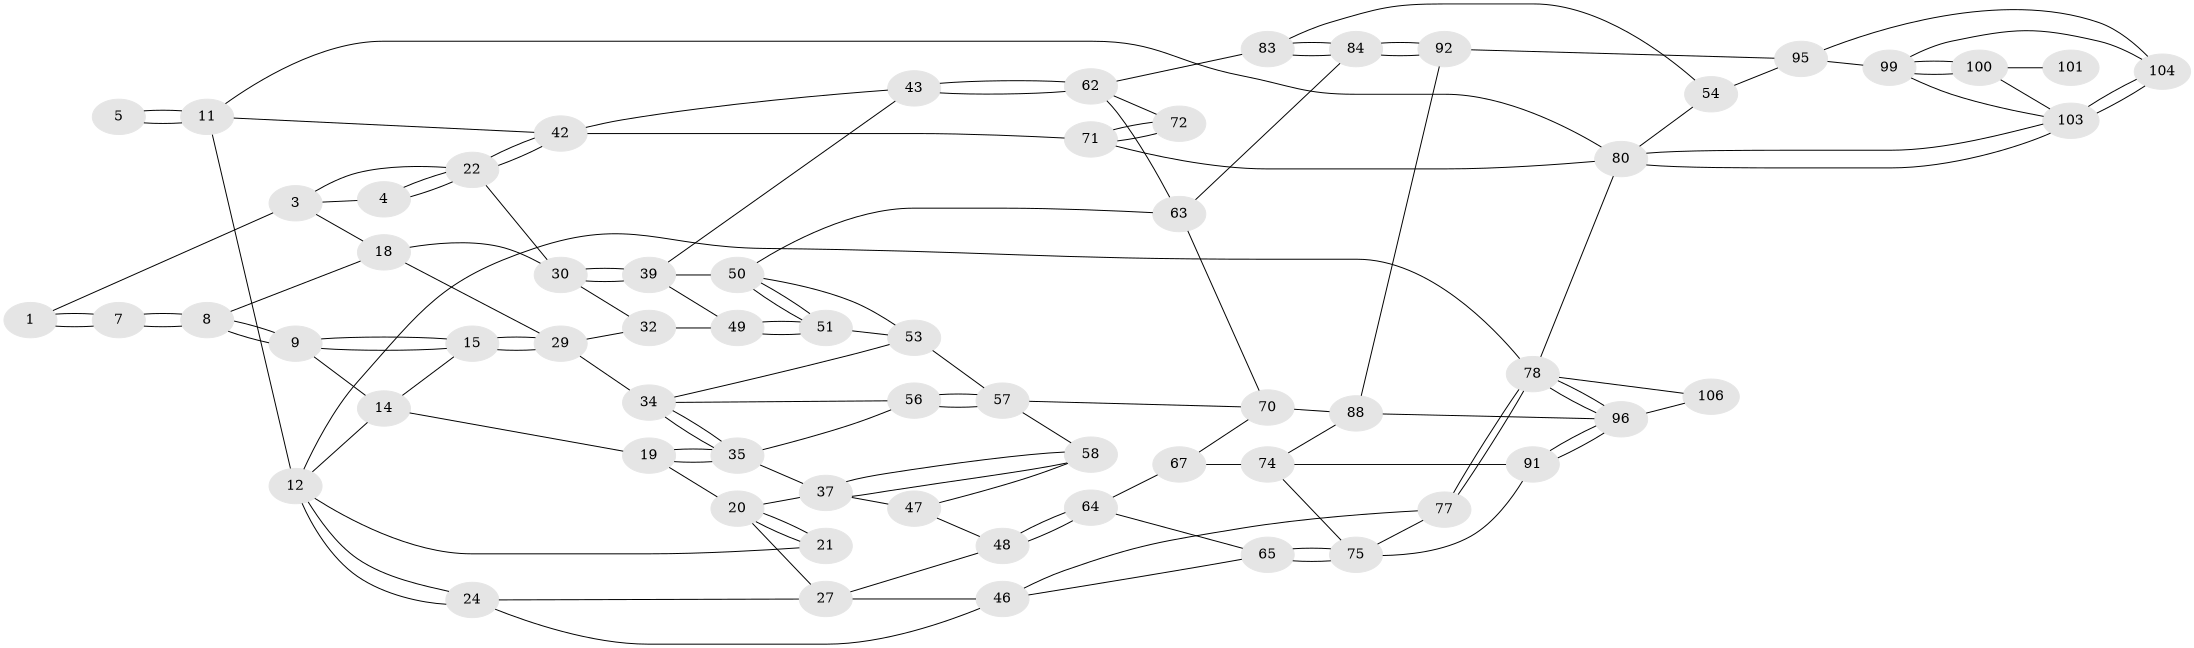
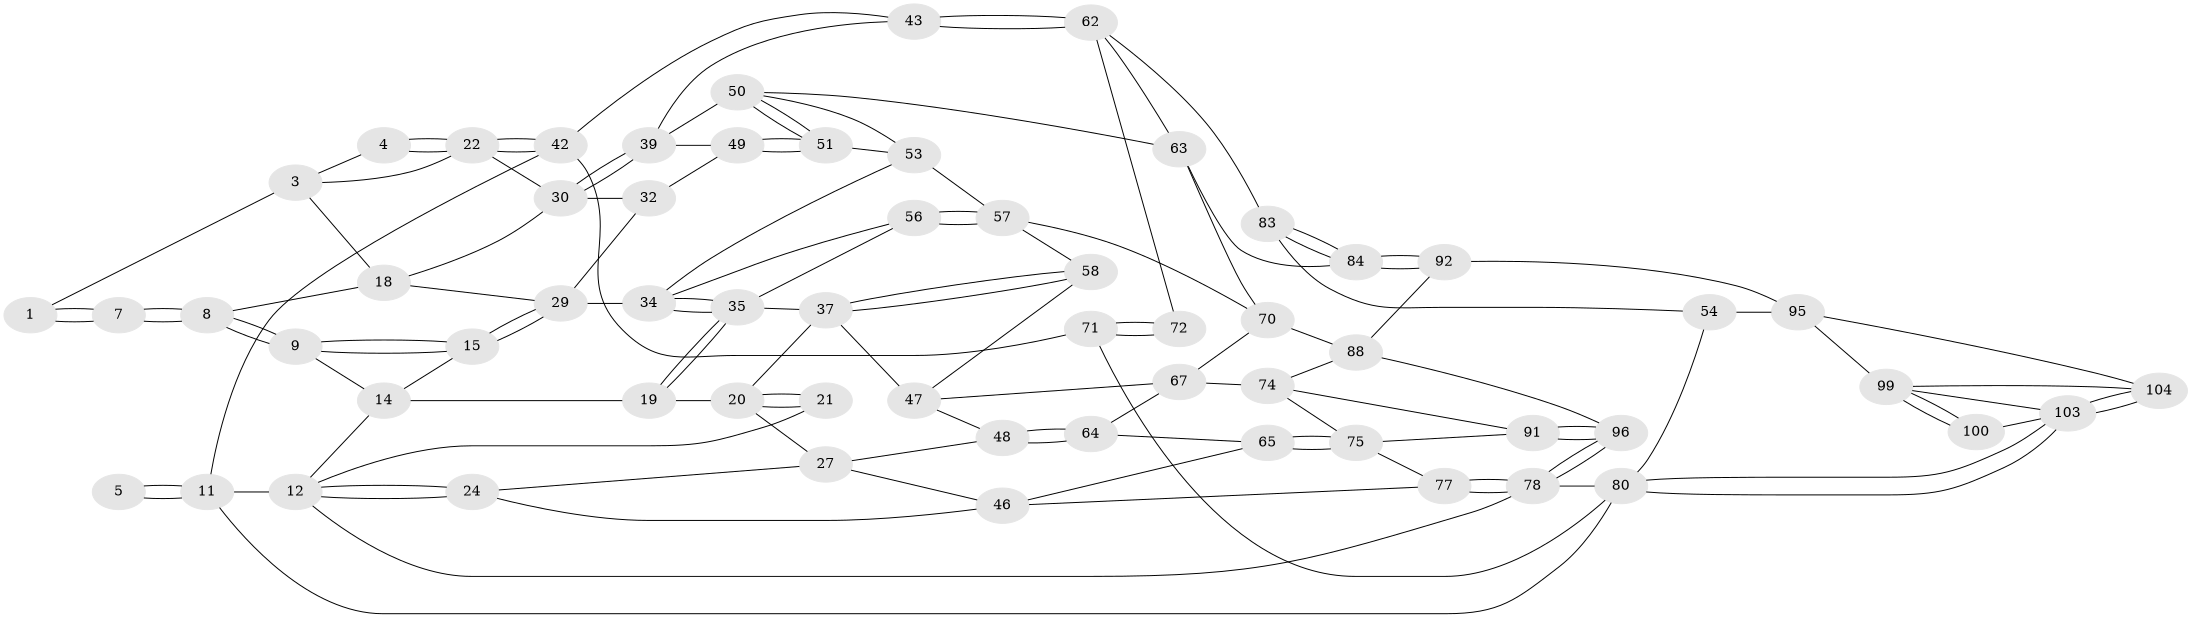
(2071, 68) -> none
none -> (1047, 391)
(1711, 397) -> none
